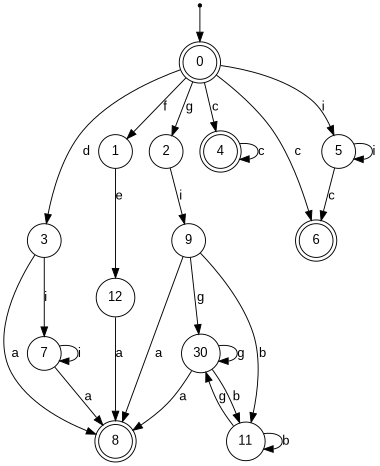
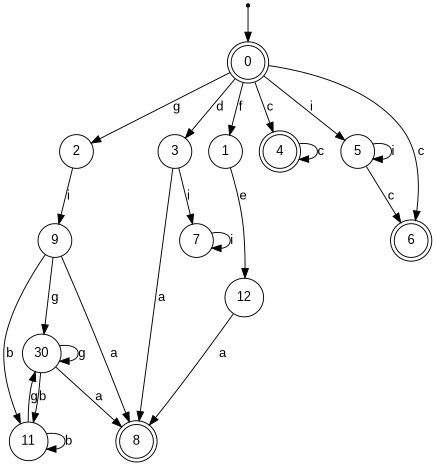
(76, 392) -> none
